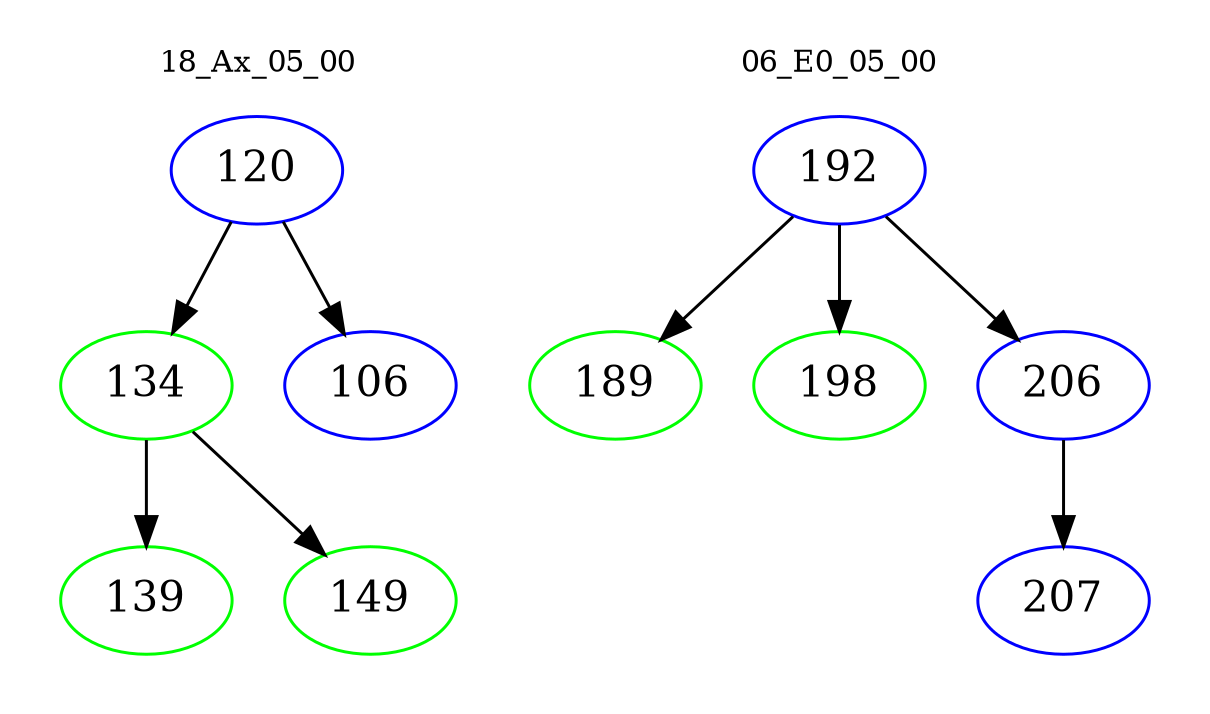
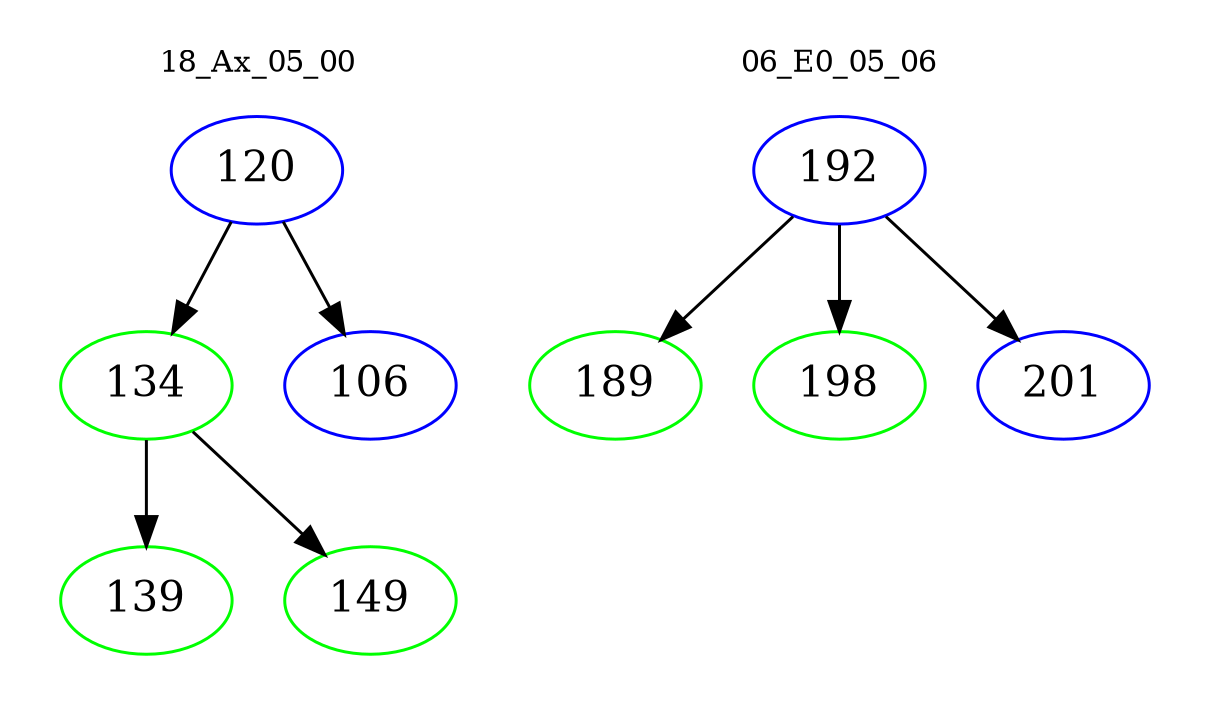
(839, 64) -> (839, 64)
(1064, 385) -> (1064, 385)
(1064, 600) -> none
